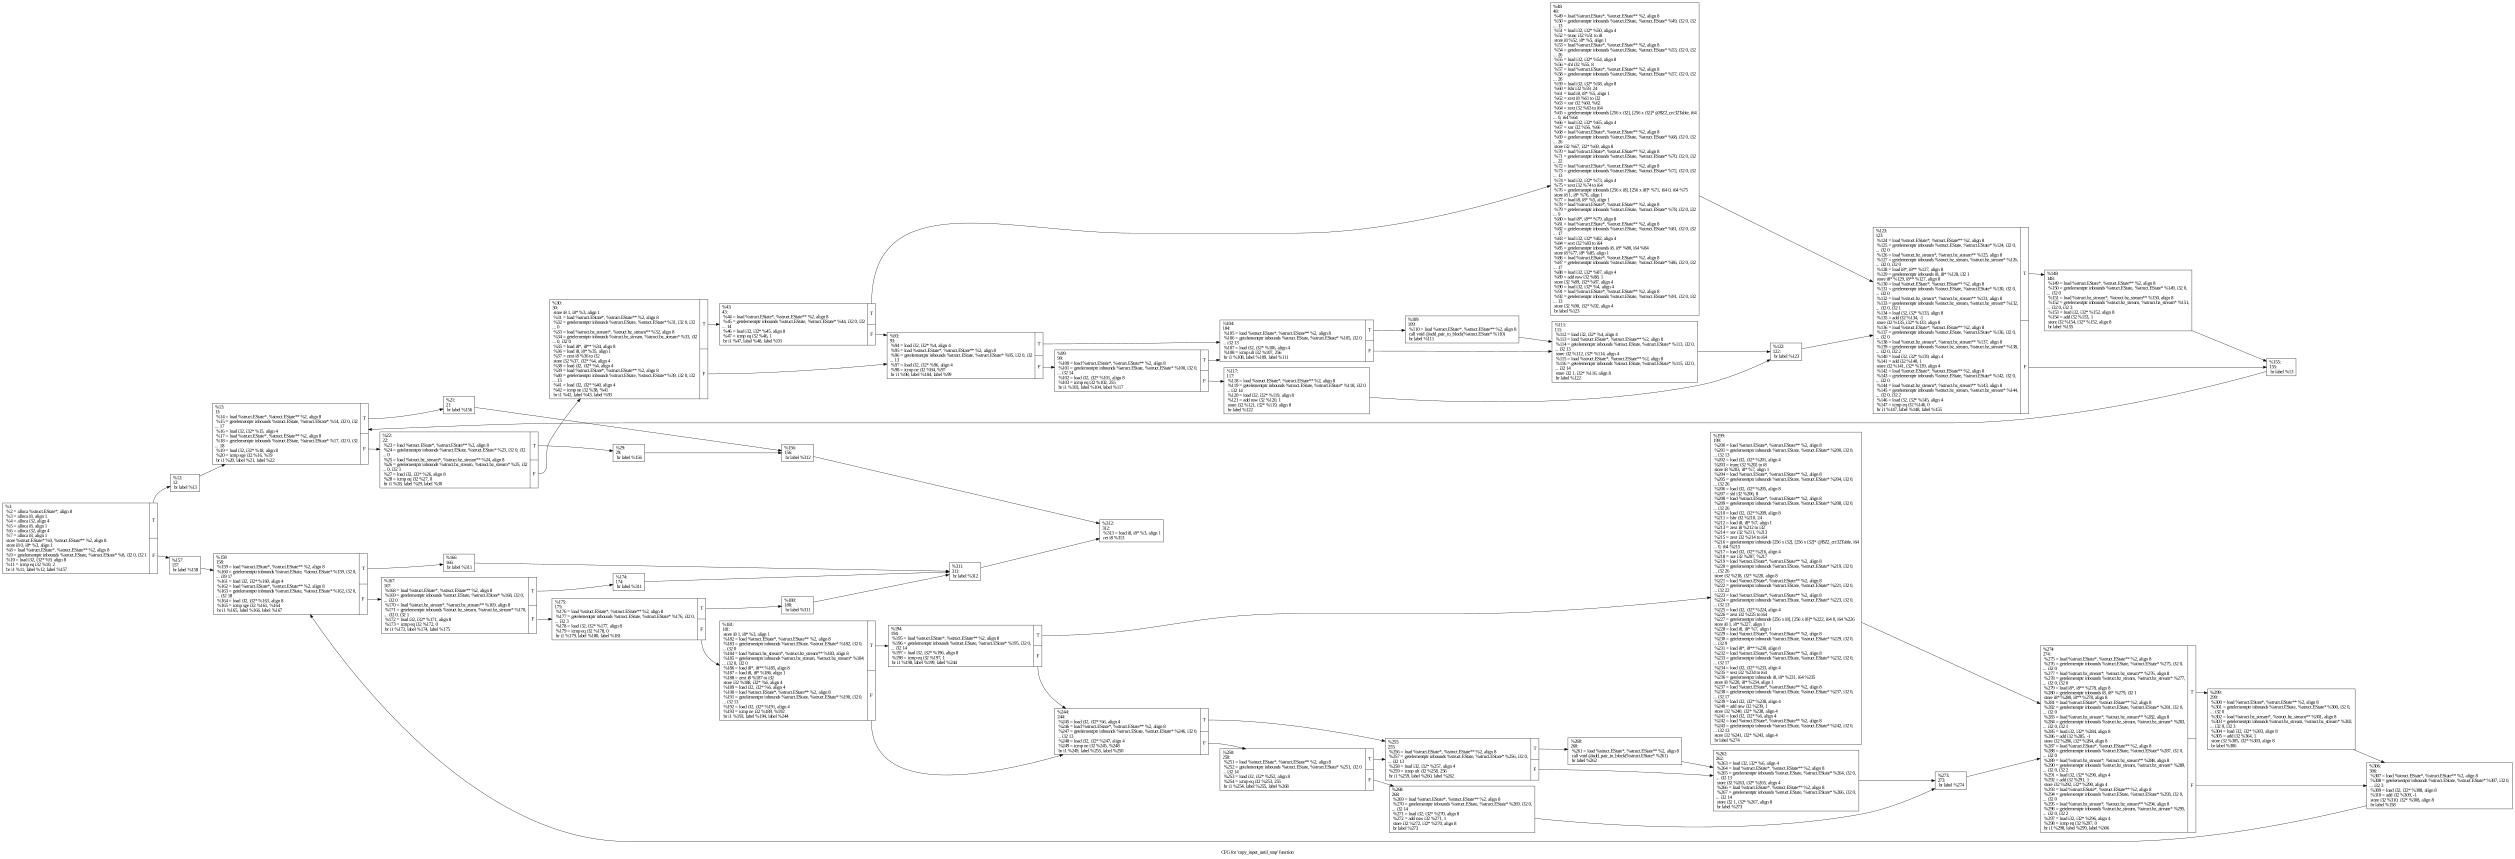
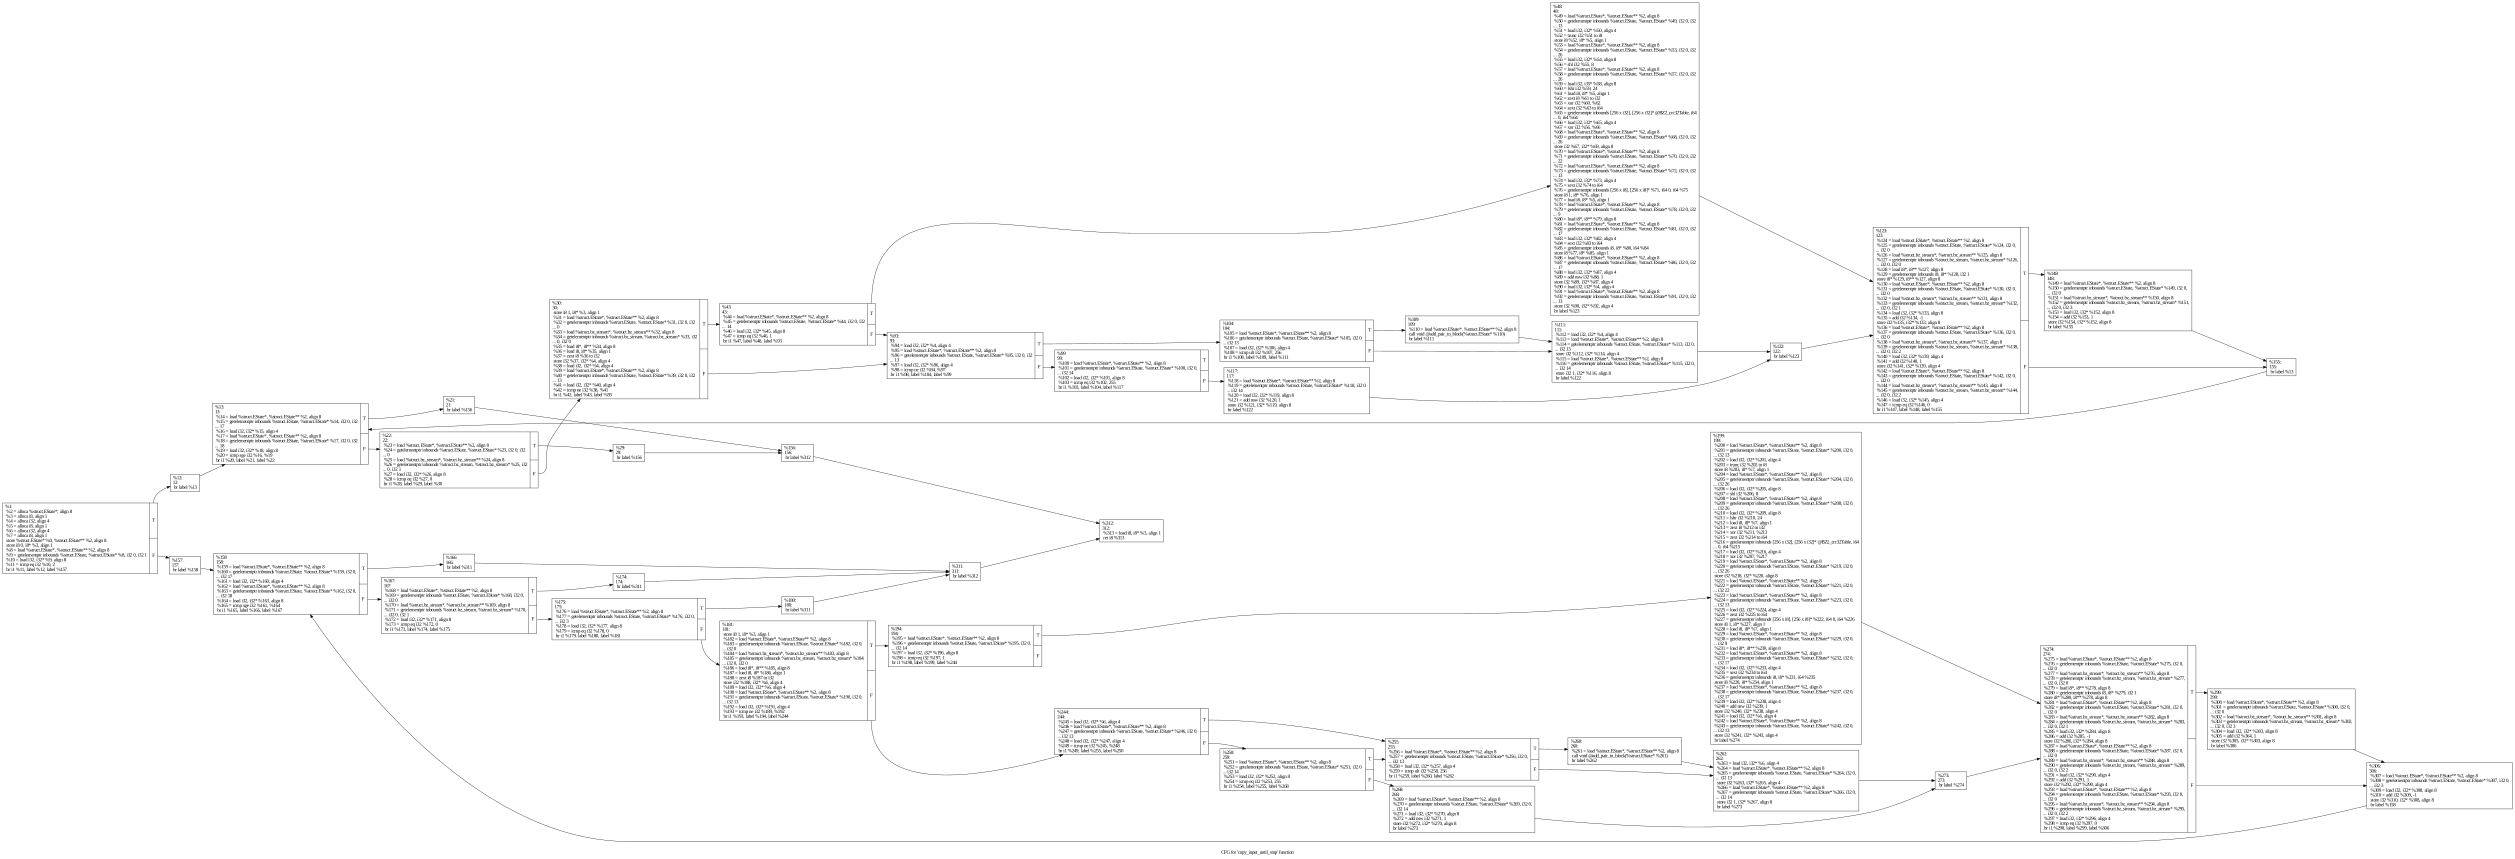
(1585, 84) -> (1585, 84)
(1212, 360) -> none
(224, 577) -> (224, 577)
(1045, 690) -> none
